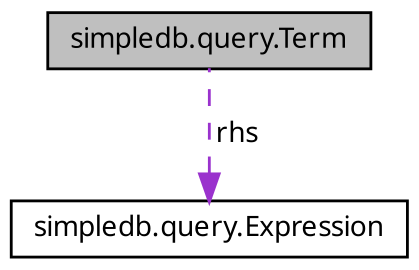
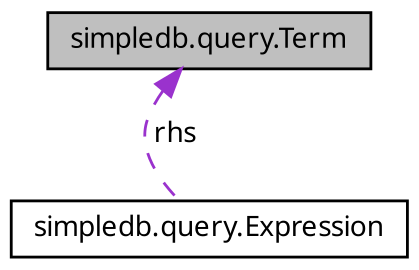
(209, 121) -> (147, 149)
